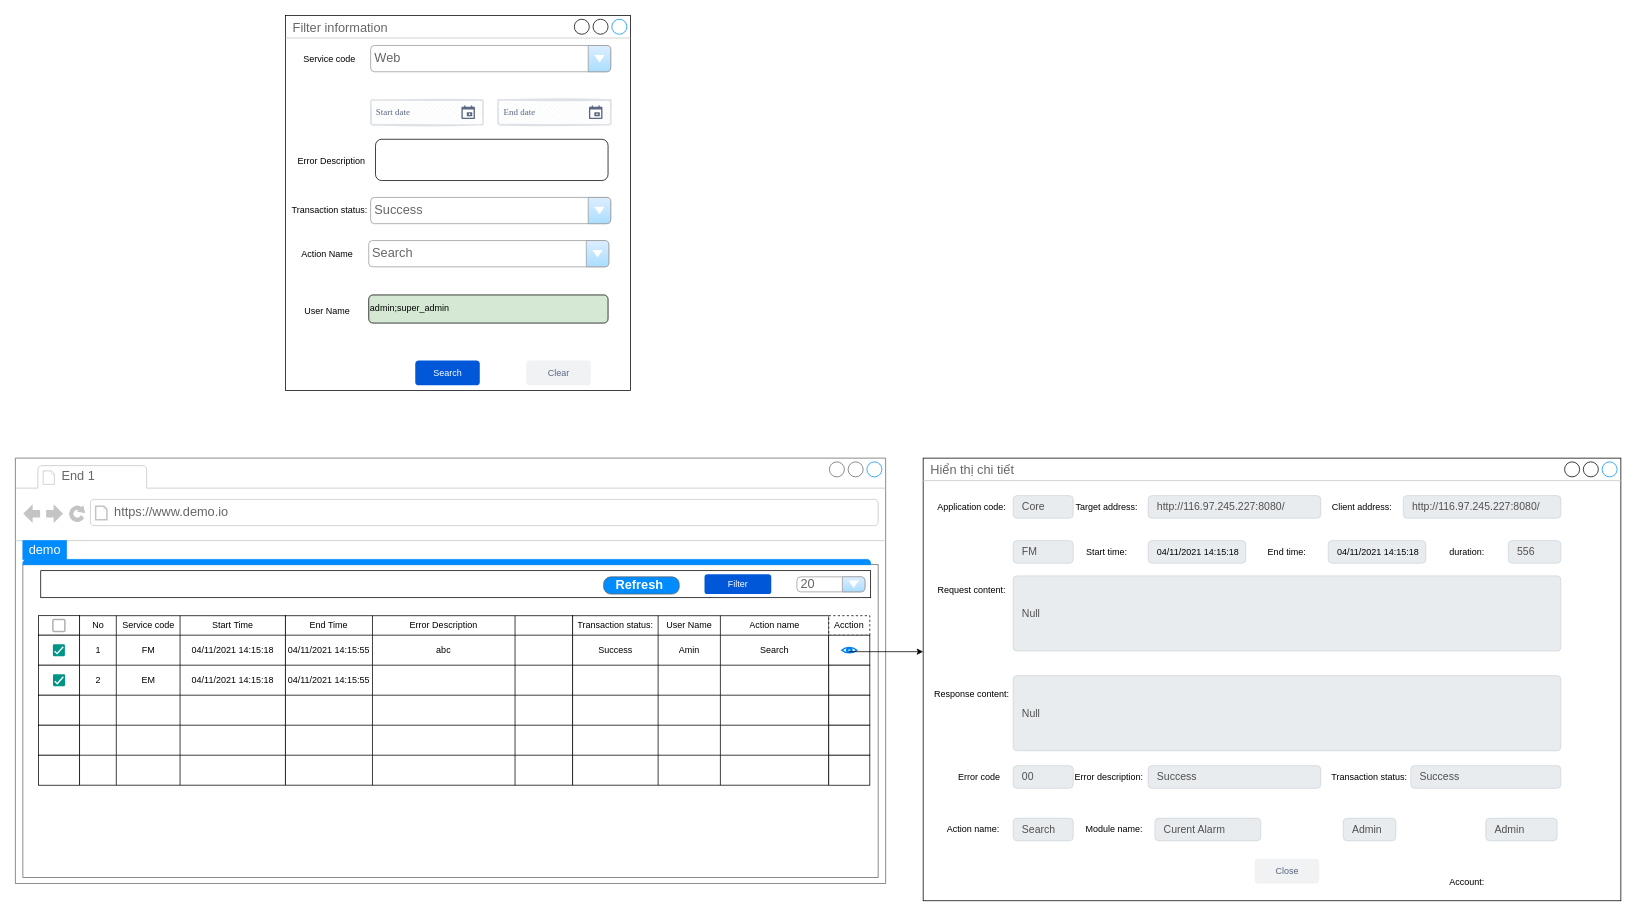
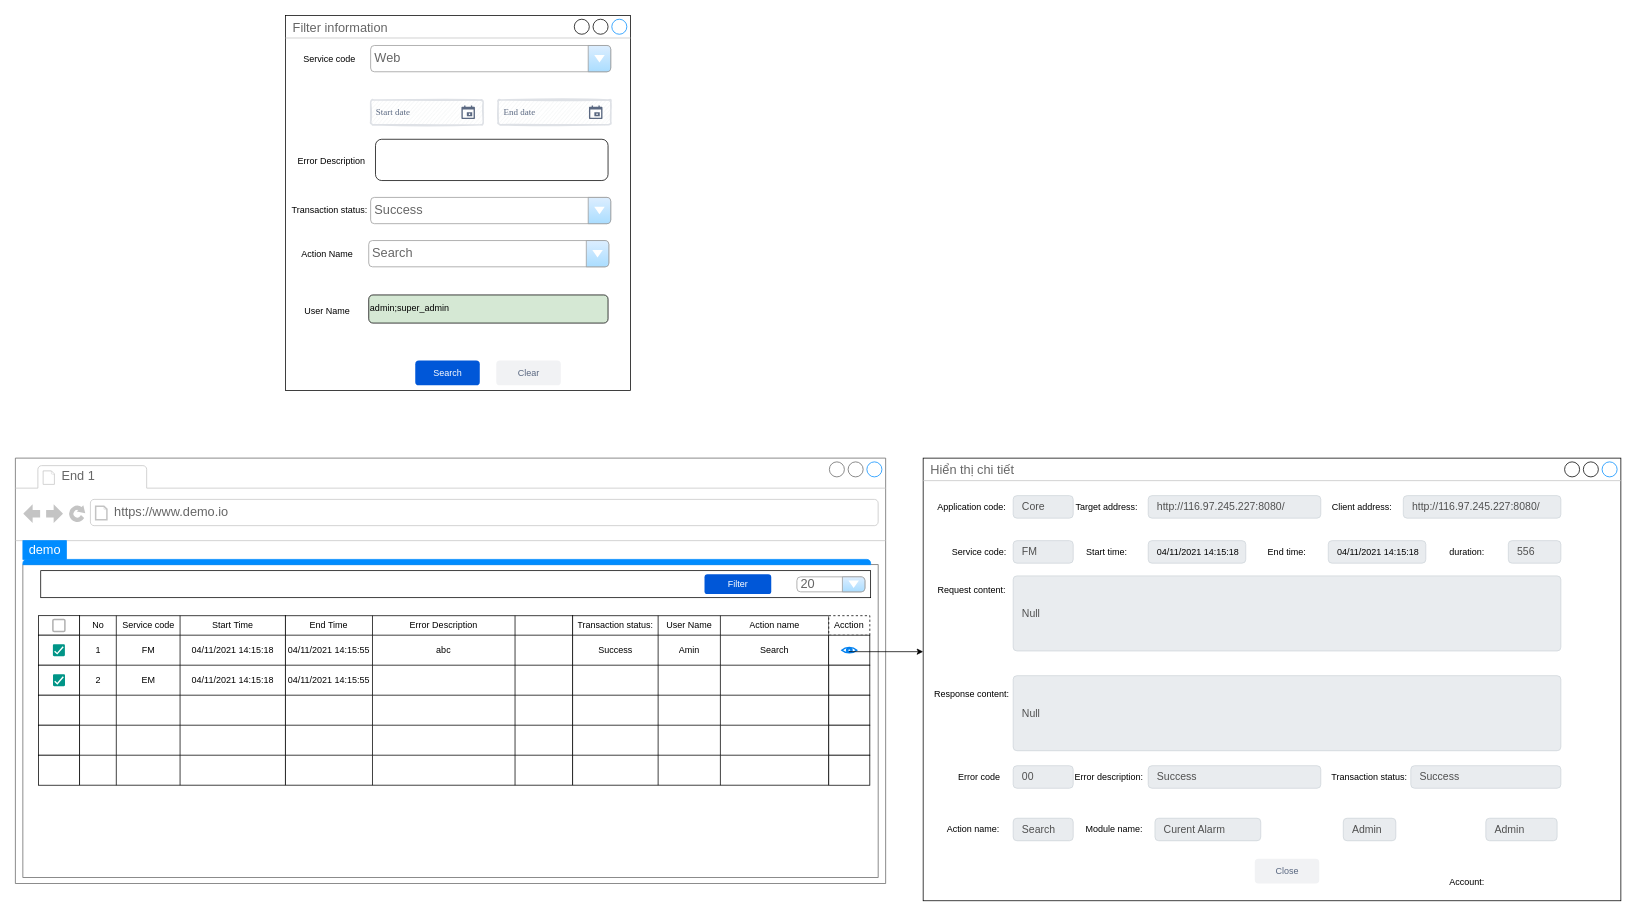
(558, 373) -> (528, 373)
none -> (979, 552)
(641, 585) -> none
